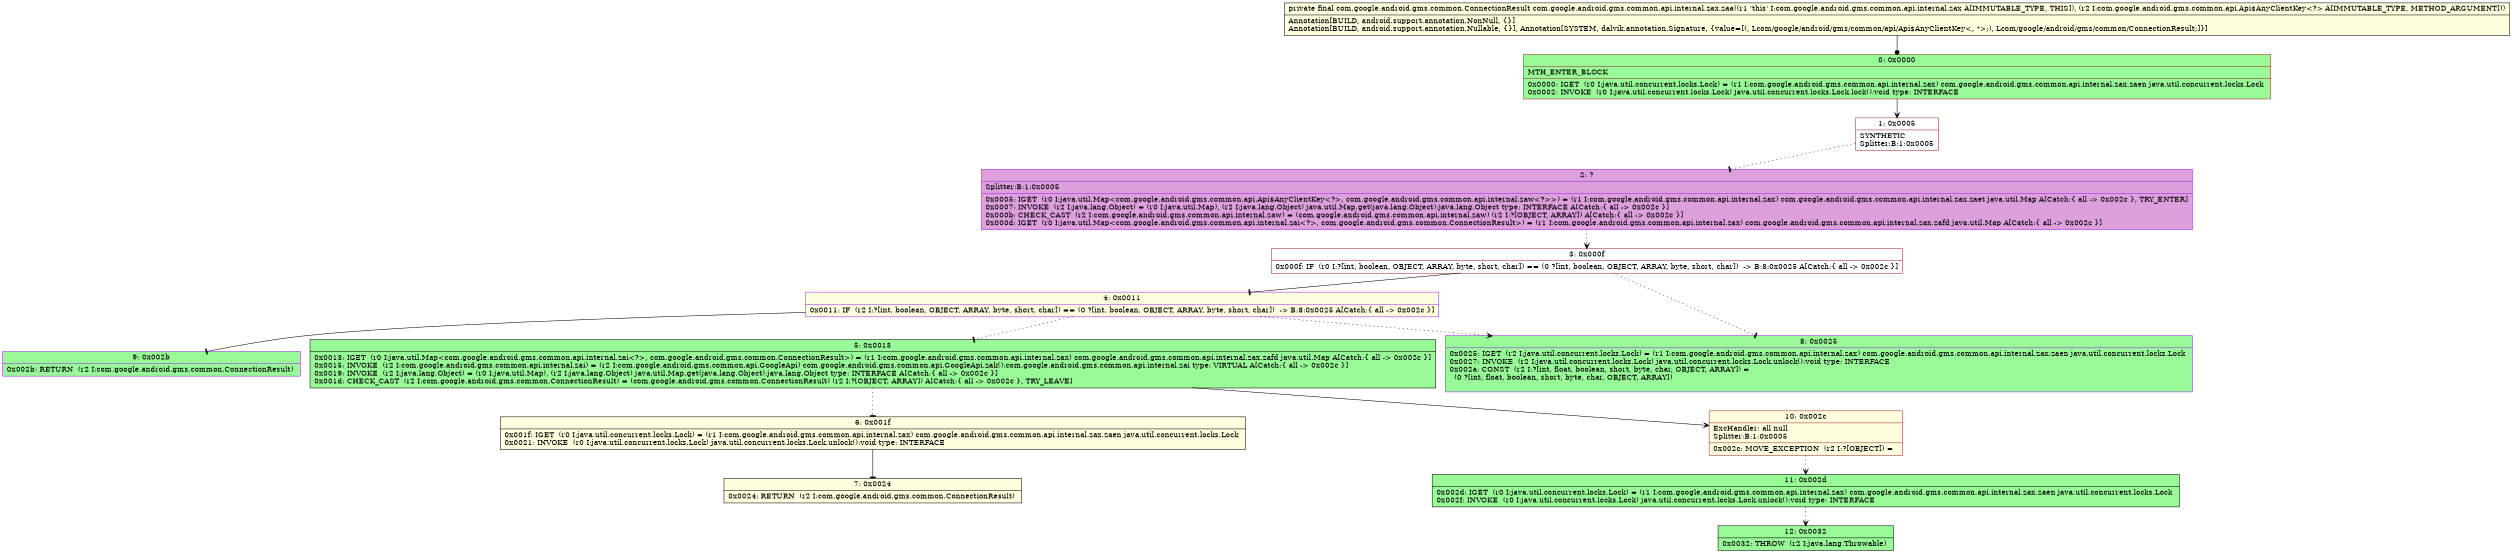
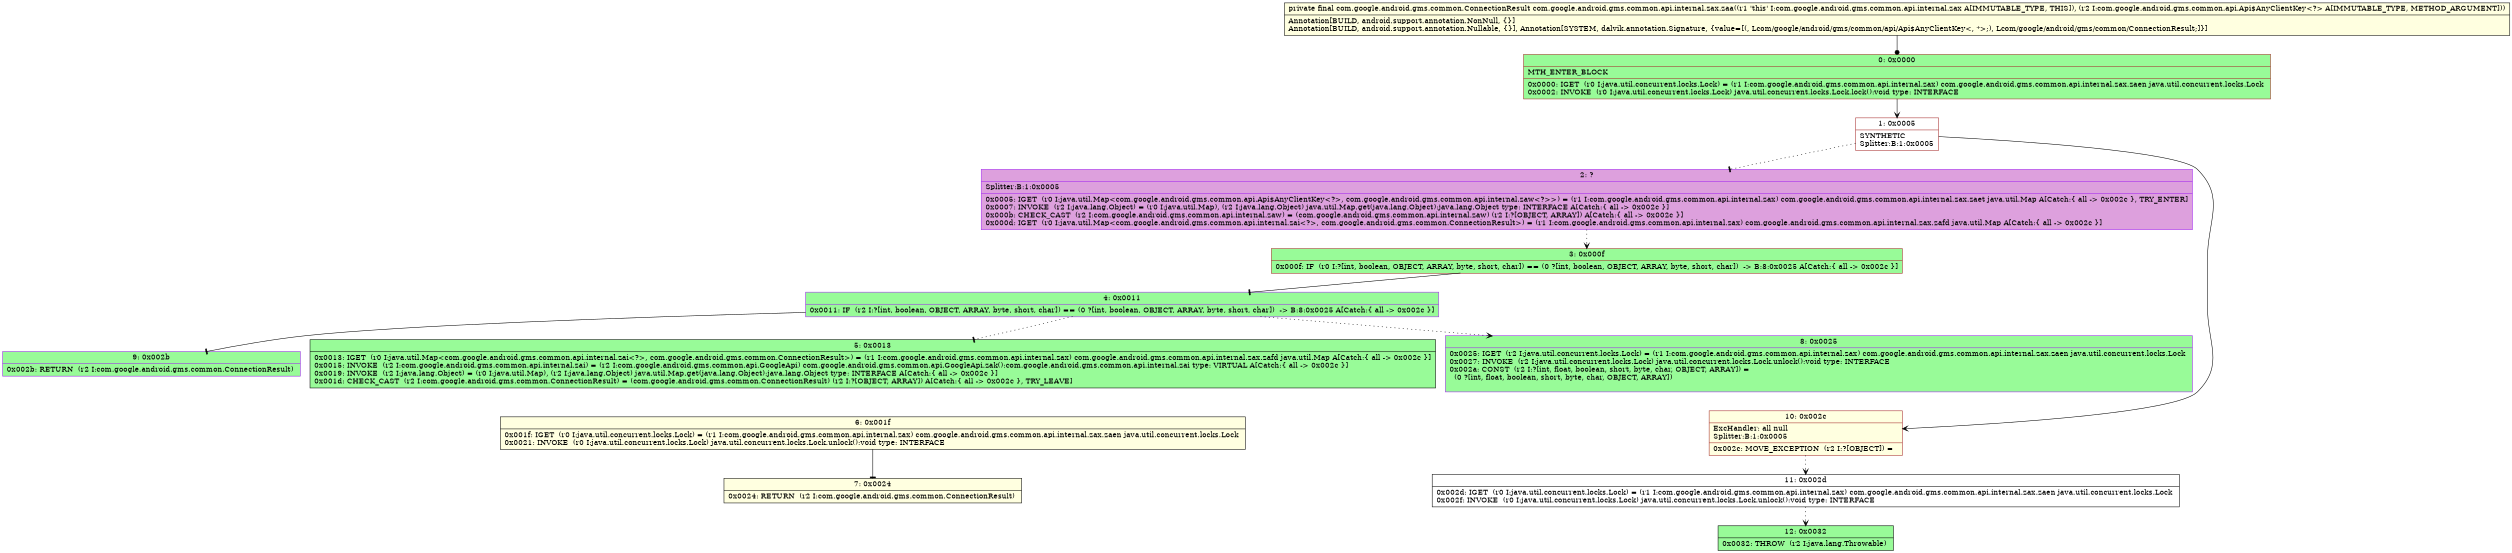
(1587, 261) -> (1587, 261)
(1122, 304) -> (1122, 304)
(1684, 304) -> none
(873, 401) -> none
(1448, 406) -> (2207, 296)
(1806, 491) -> (1806, 491)
